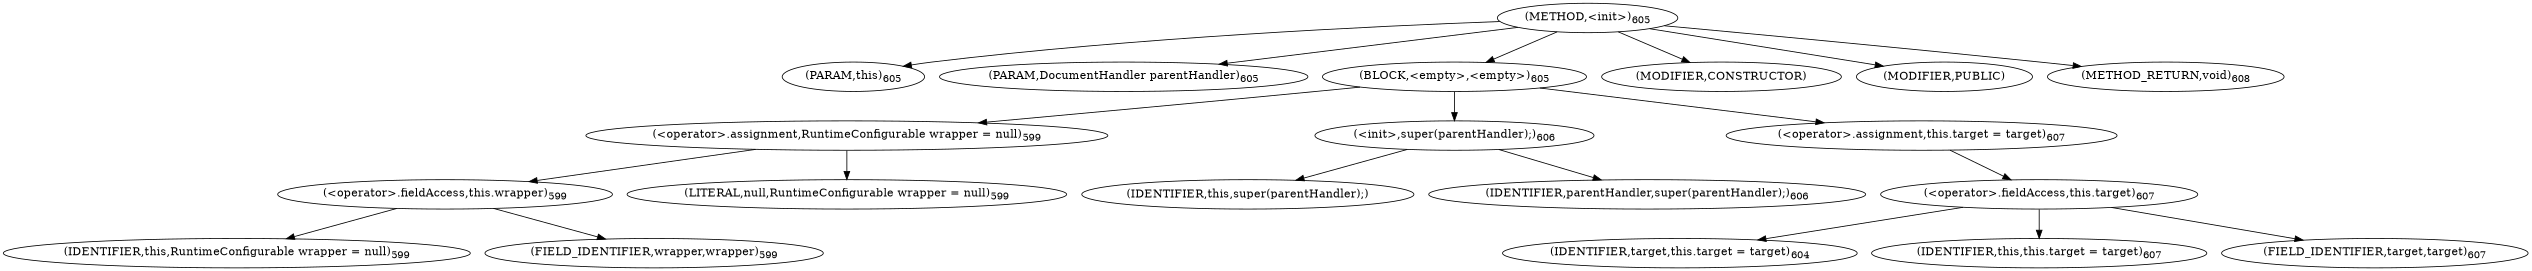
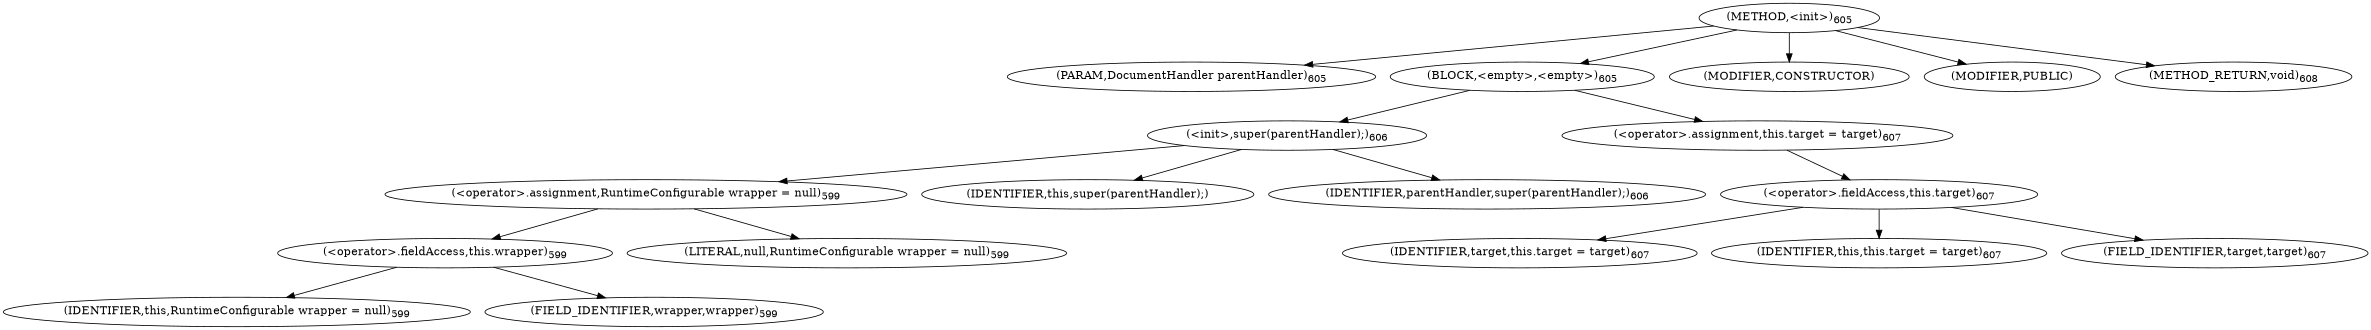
(853, 77) -> none
(1173, 105) -> (986, 163)
(1800, 252) -> (1640, 252)
